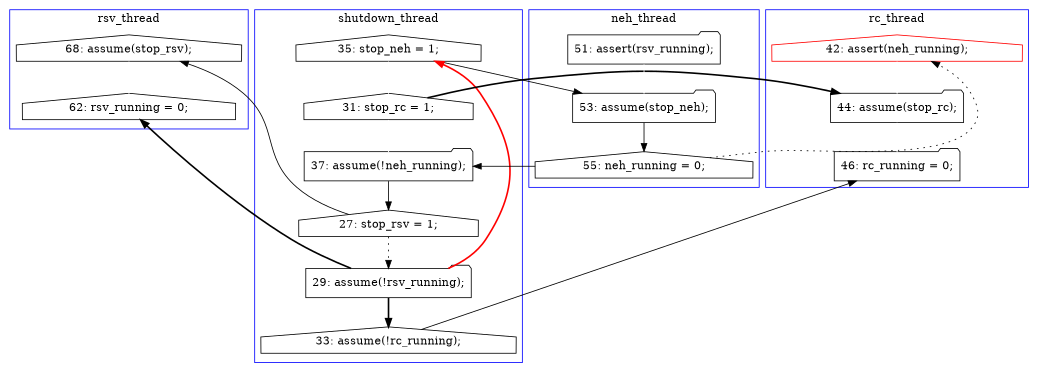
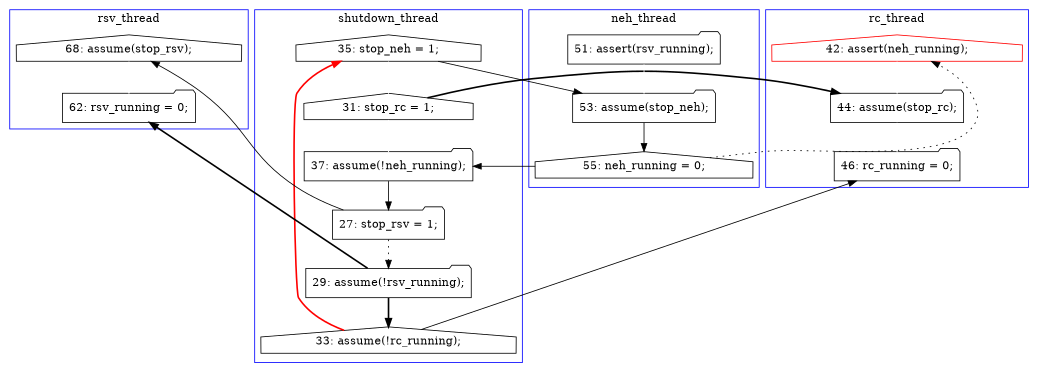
(129, 108) -> (129, 108)
(510, 172) -> (294, 201)
(389, 225) -> (389, 225)
